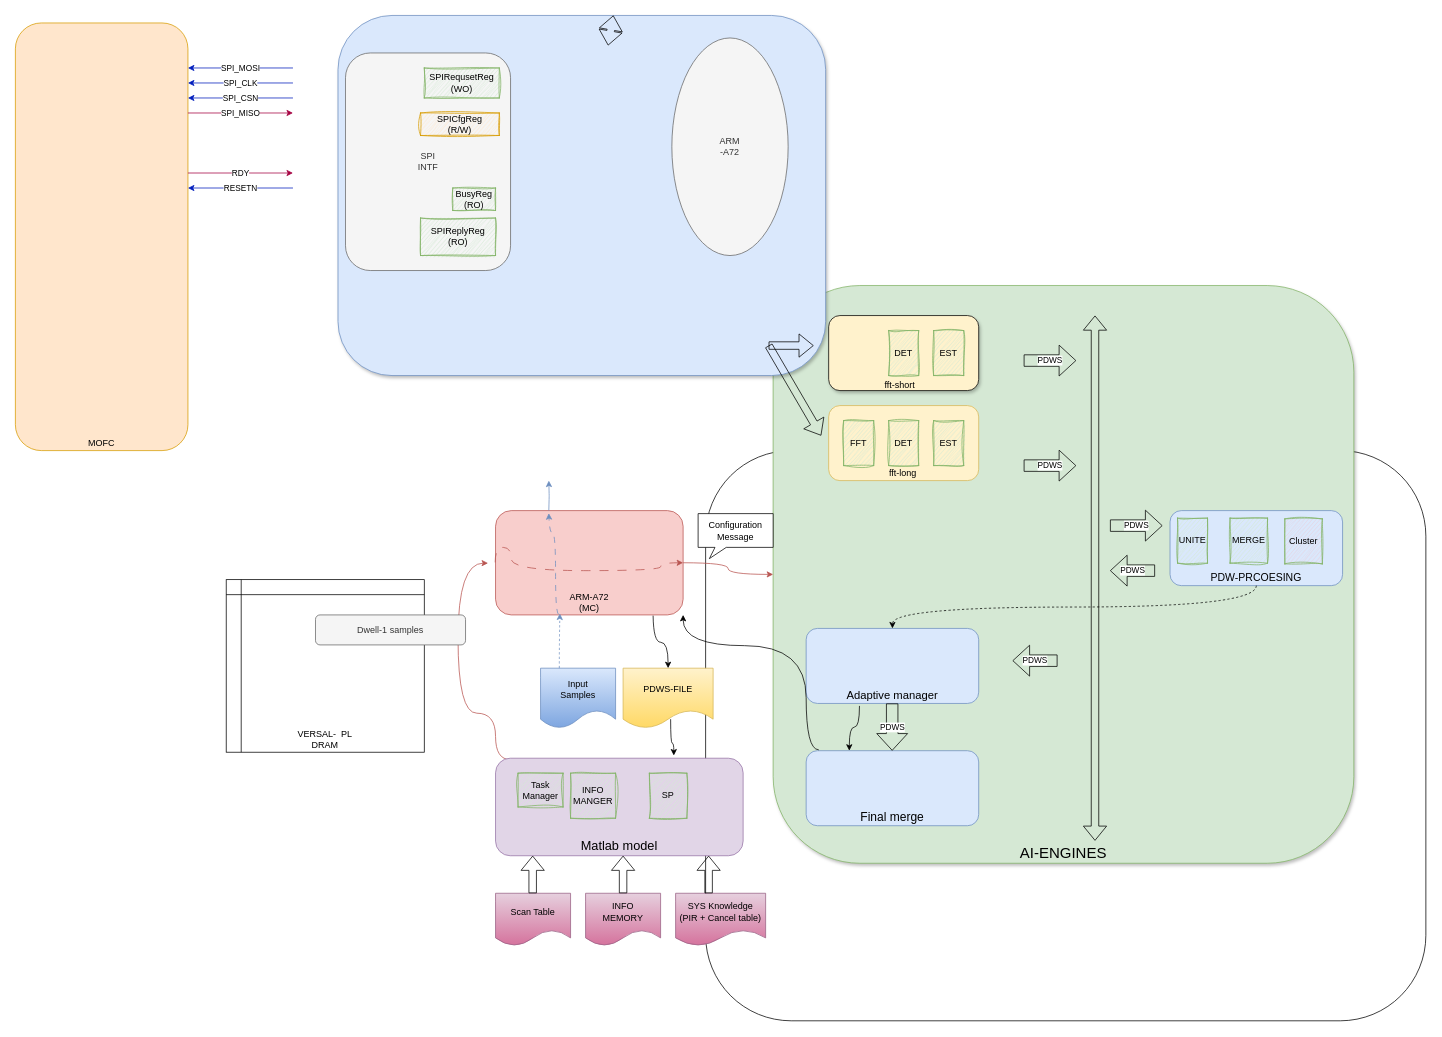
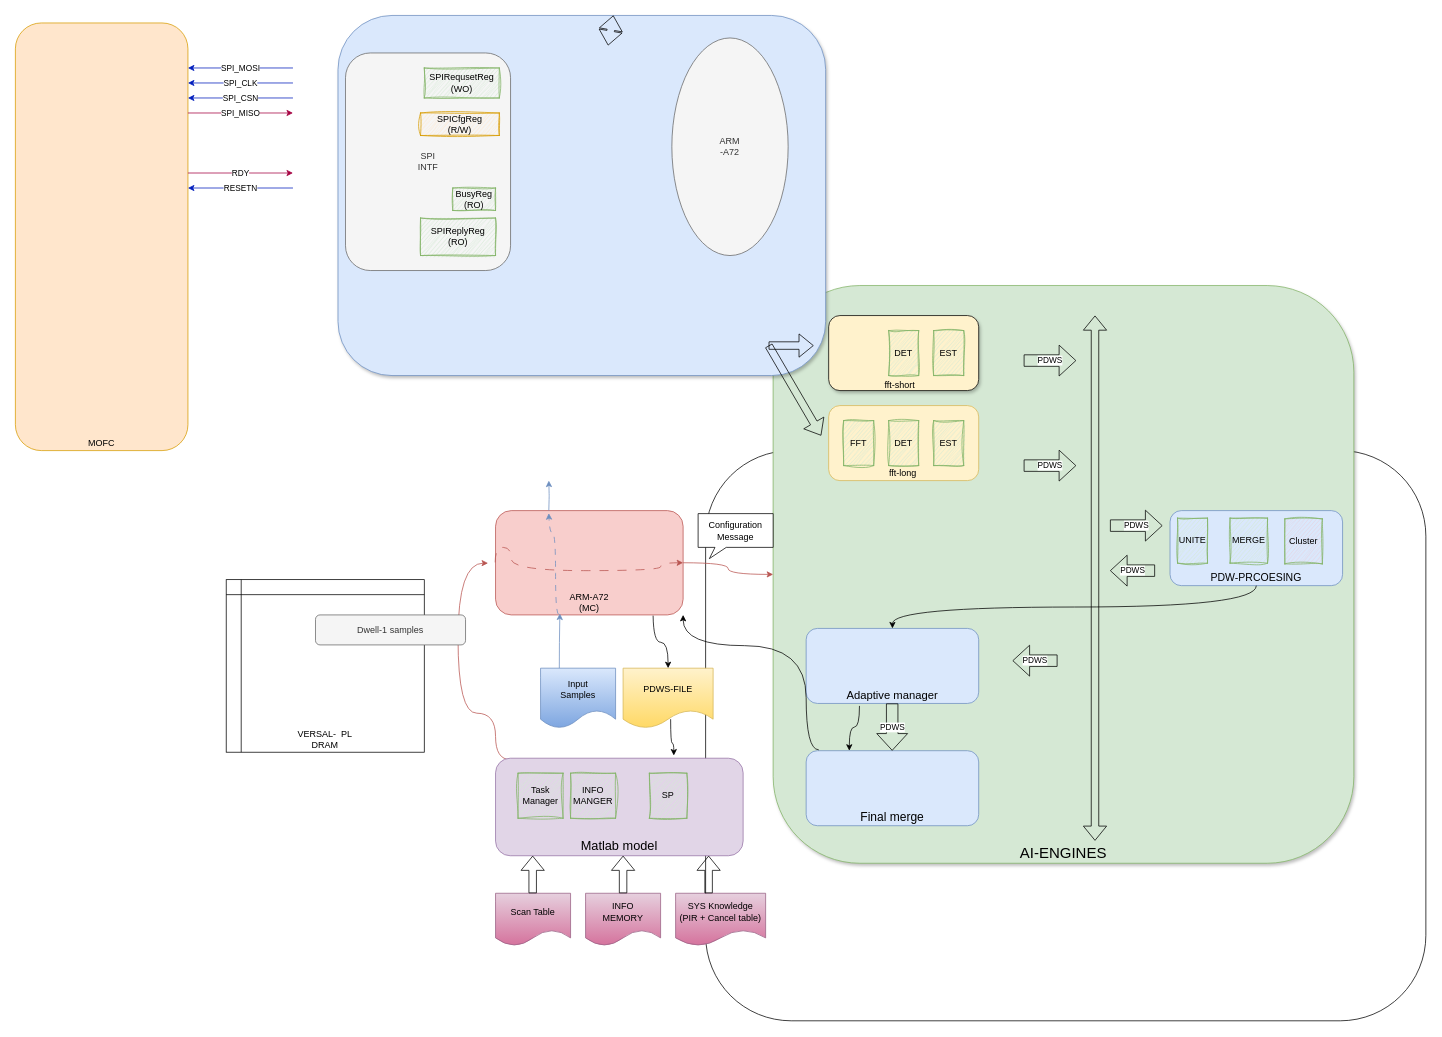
(1075, 607) -> (1075, 607)
(559, 644) -> (559, 644)
(540, 790) -> (540, 795)
